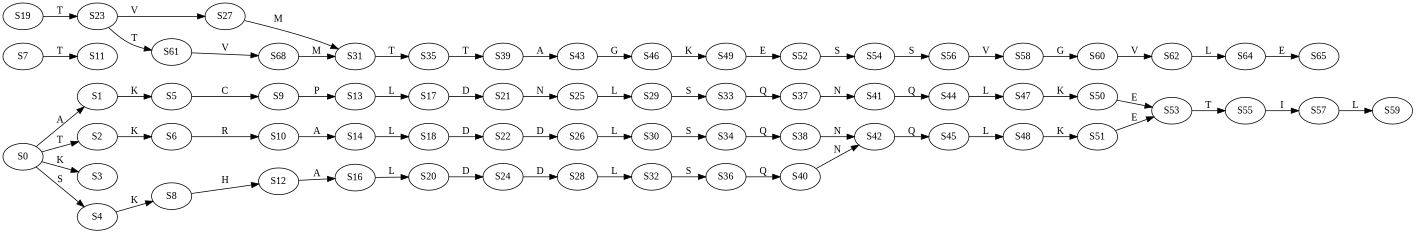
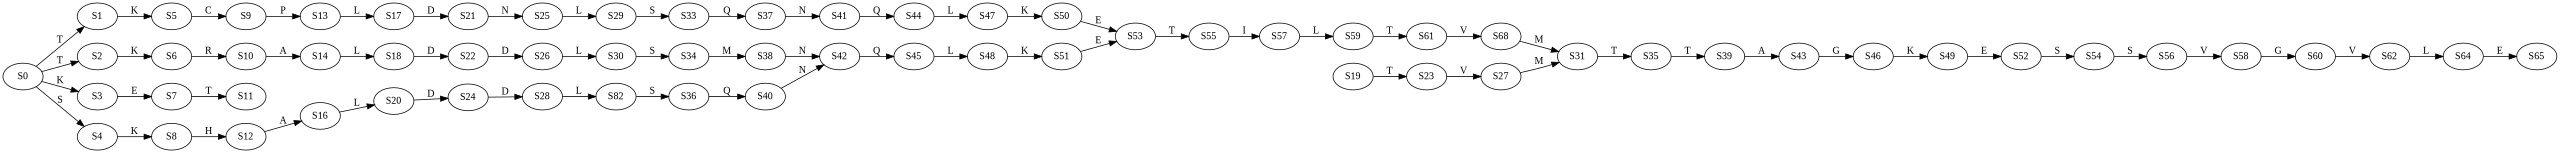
(125, 41) -> (1386, 36)
none -> (131, 97)
(60, 120) -> (60, 40)
(763, 131) -> (727, 51)
(652, 177) -> (616, 97)
